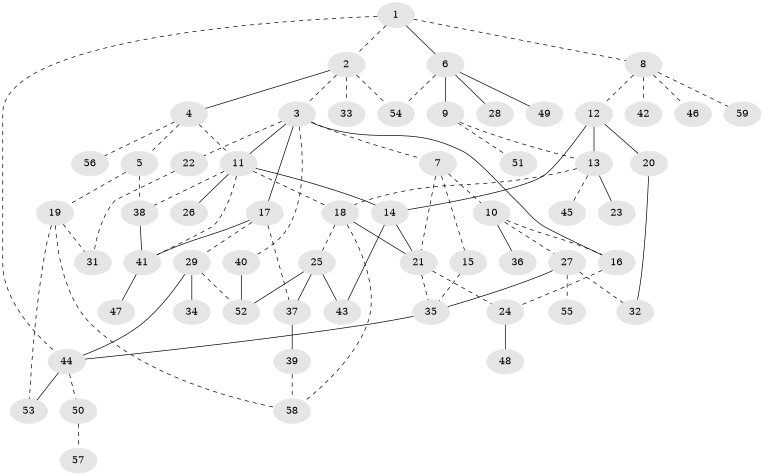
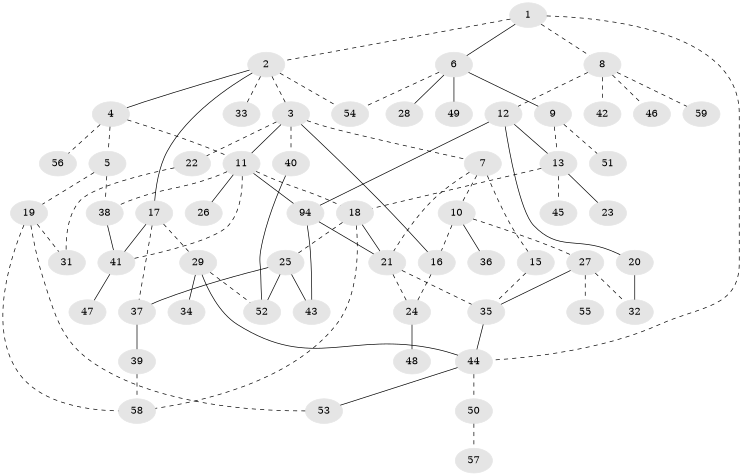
(281, 164) -> (186, 125)
(390, 213) -> (305, 213)
